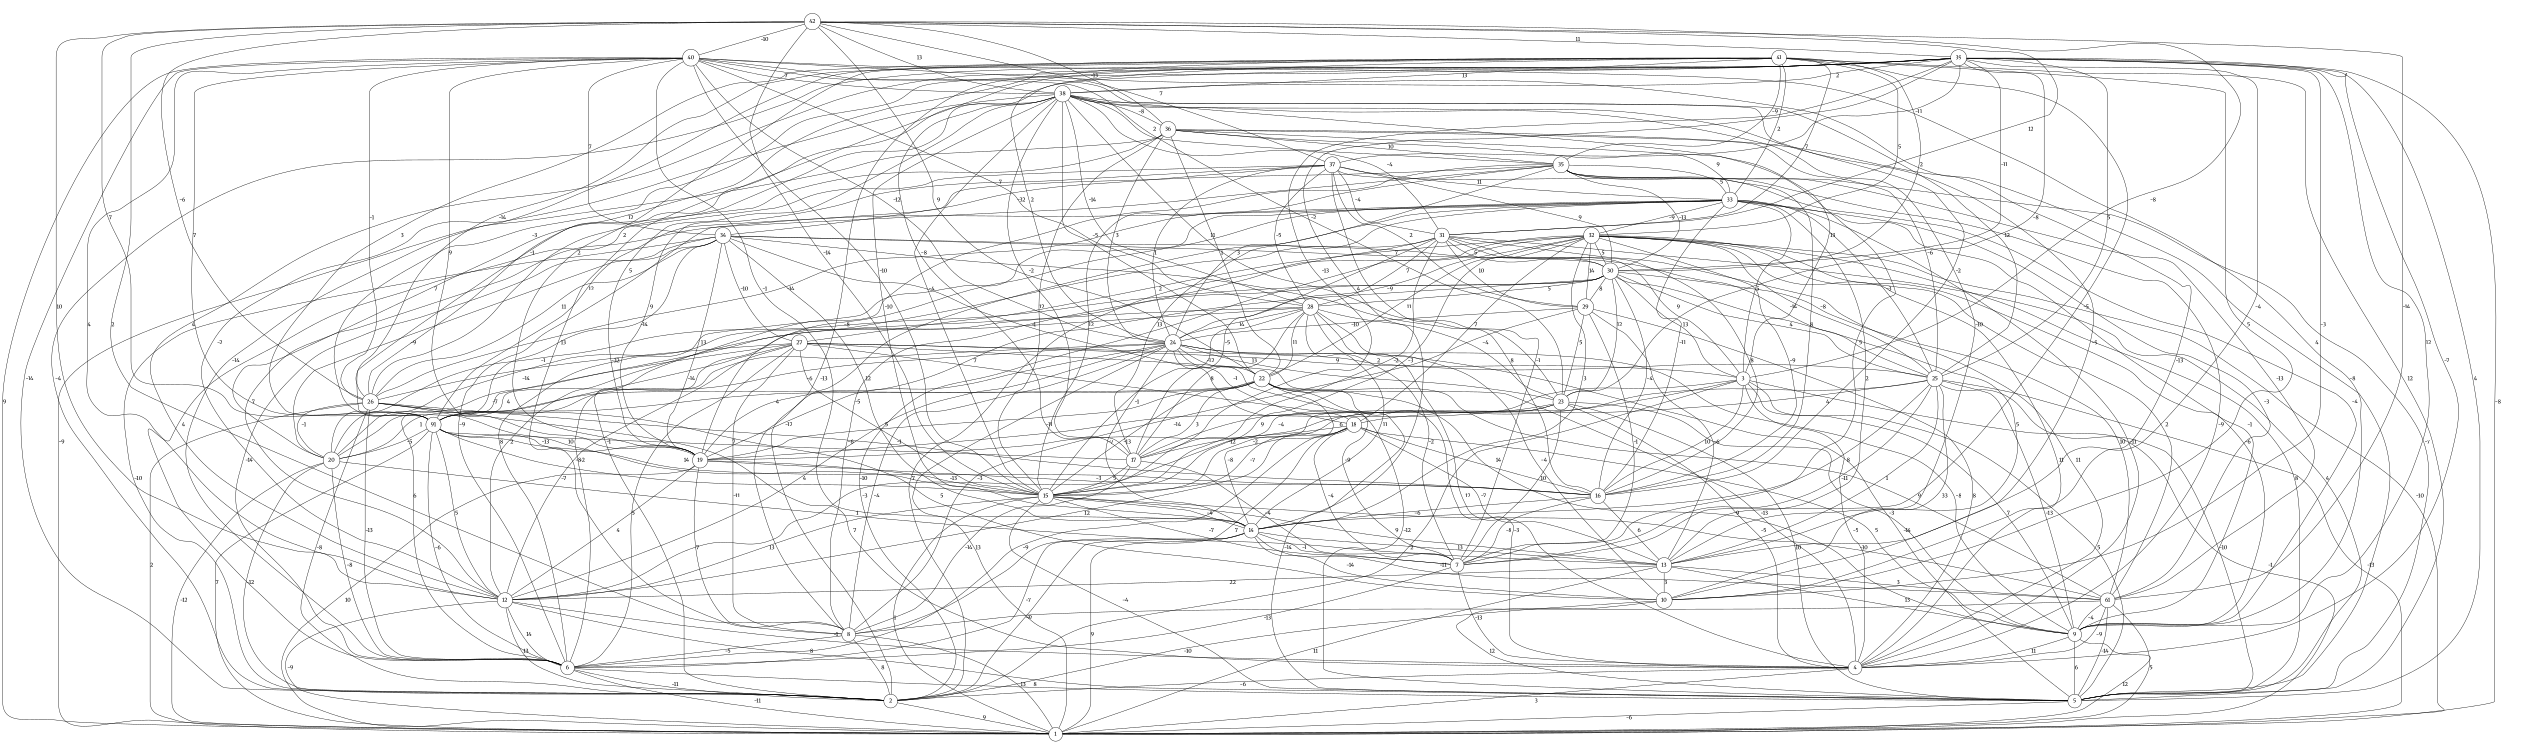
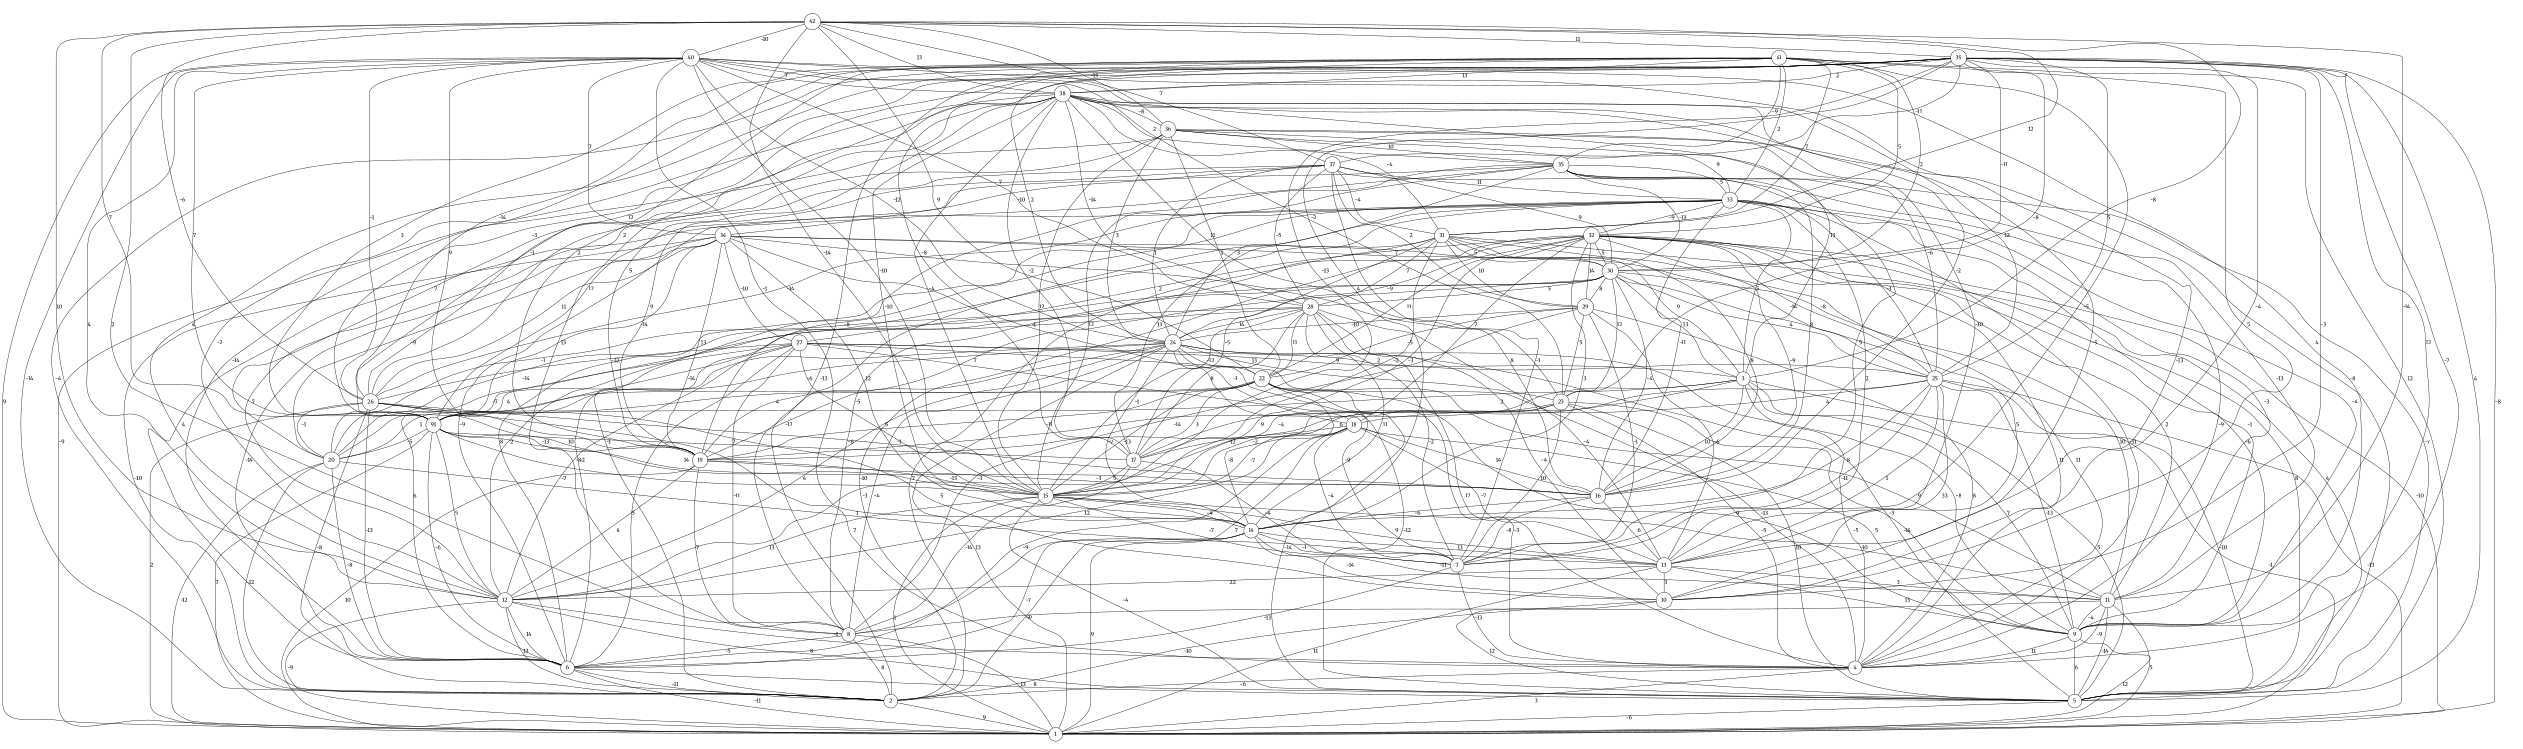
(1021, 200) -> (1021, 200)
(1125, 263) -> (1421, 332)
(1444, 335) -> (1509, 389)
(1341, 582) -> (1088, 410)
(2108, 600) -> (2108, 600)
